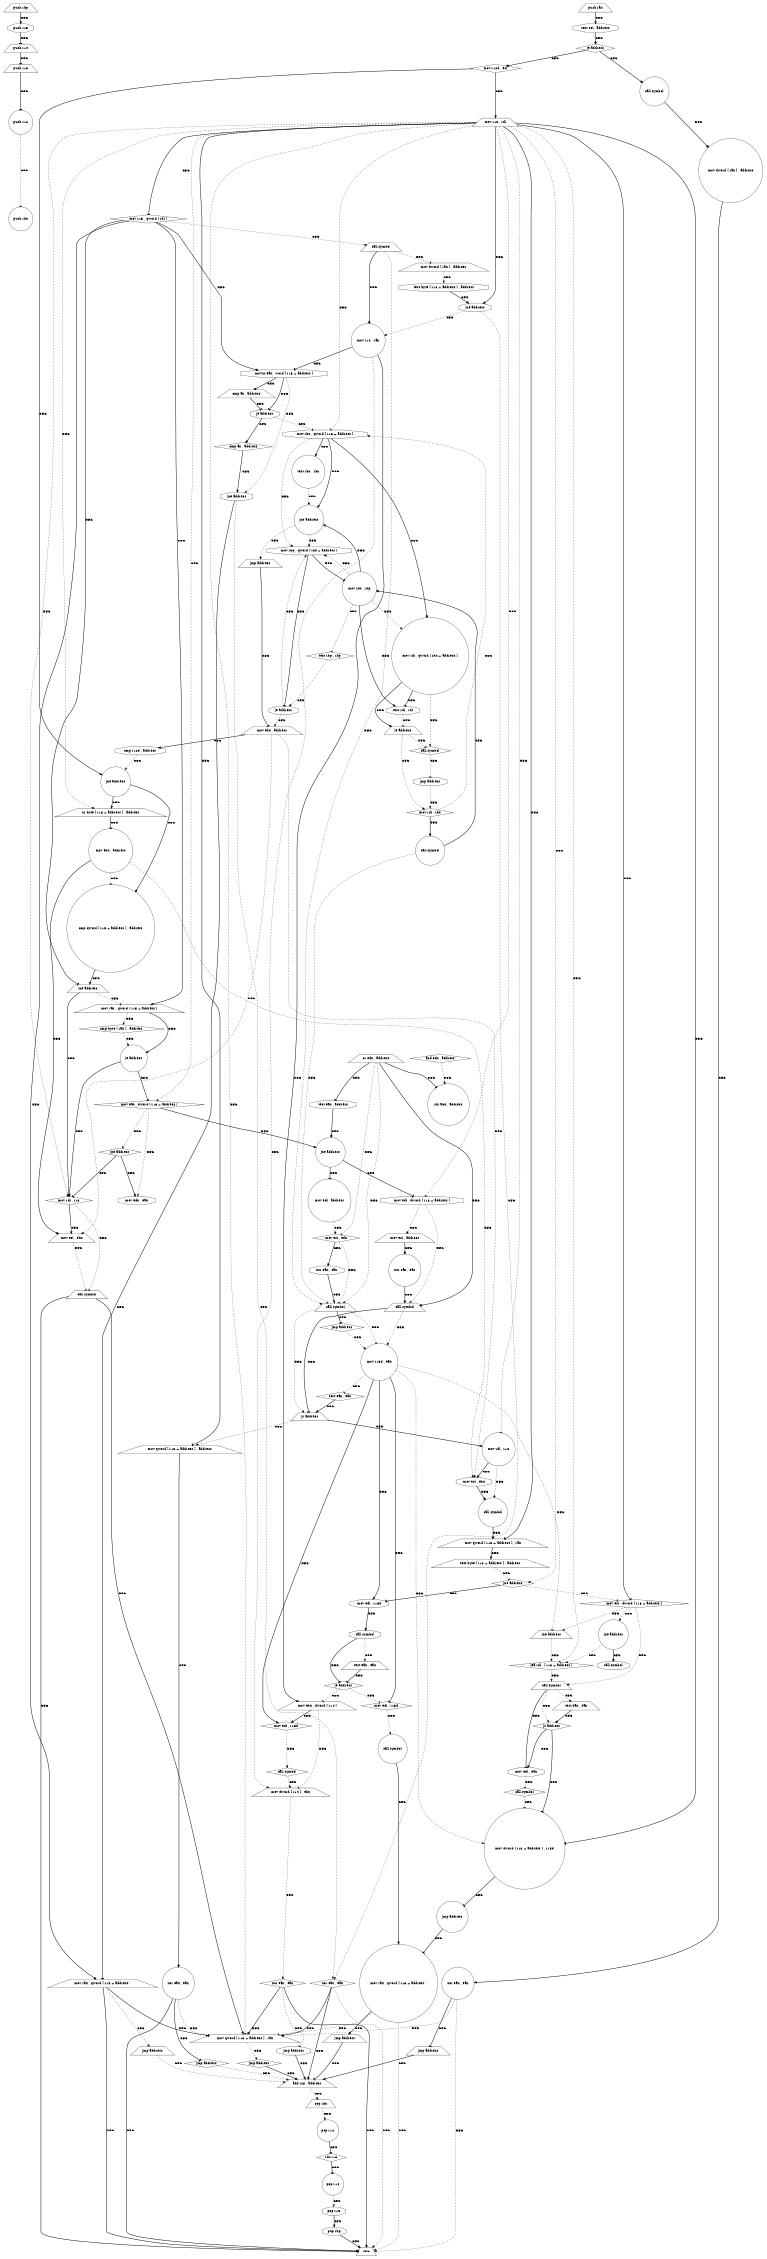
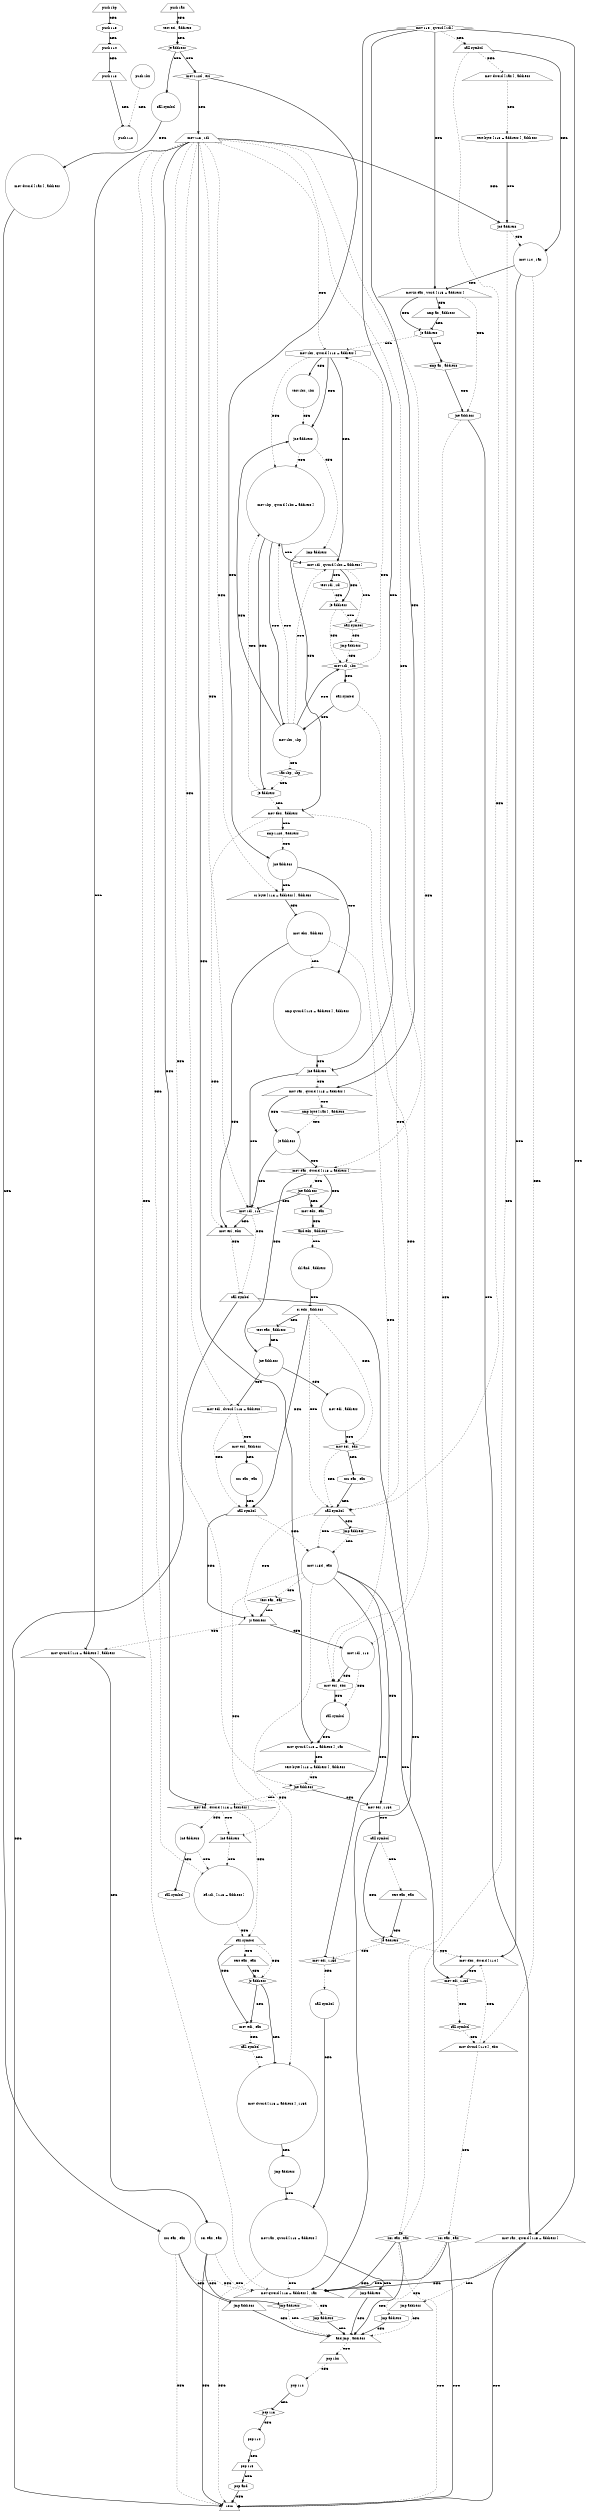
(21, 17) -> (109, 17)
(202, 135) -> none
(21, 170) -> (134, 106)
(284, 374) -> (435, 293)
(309, 551) -> (286, 505)
none -> (286, 558)
(330, 656) -> (290, 773)
(430, 656) -> (335, 565)
(367, 659) -> (313, 694)
(695, 966) -> none
(411, 1073) -> (310, 1297)
(145, 1152) -> (332, 1191)
none -> (313, 1220)
(334, 1227) -> (346, 1435)
(551, 1666) -> (224, 1895)
(318, 1752) -> (486, 2005)
(307, 2084) -> (350, 2339)
(331, 2158) -> (269, 2413)
(333, 2200) -> (250, 2455)
(334, 2211) -> (247, 2466)
(334, 2231) -> (241, 2486)
